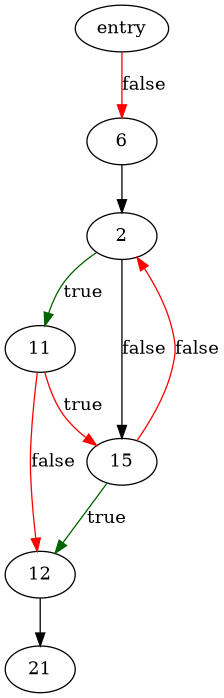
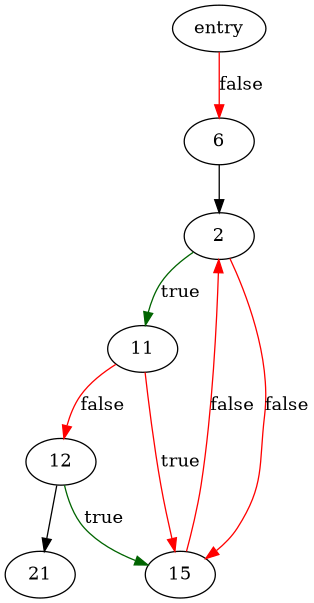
(122, 342) -> (265, 408)
(85, 513) -> (89, 533)
